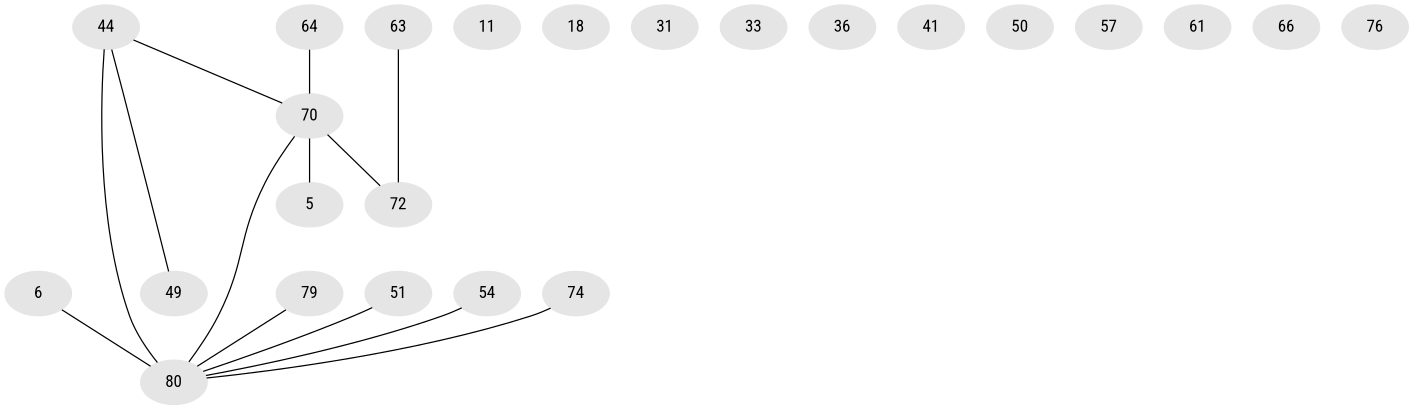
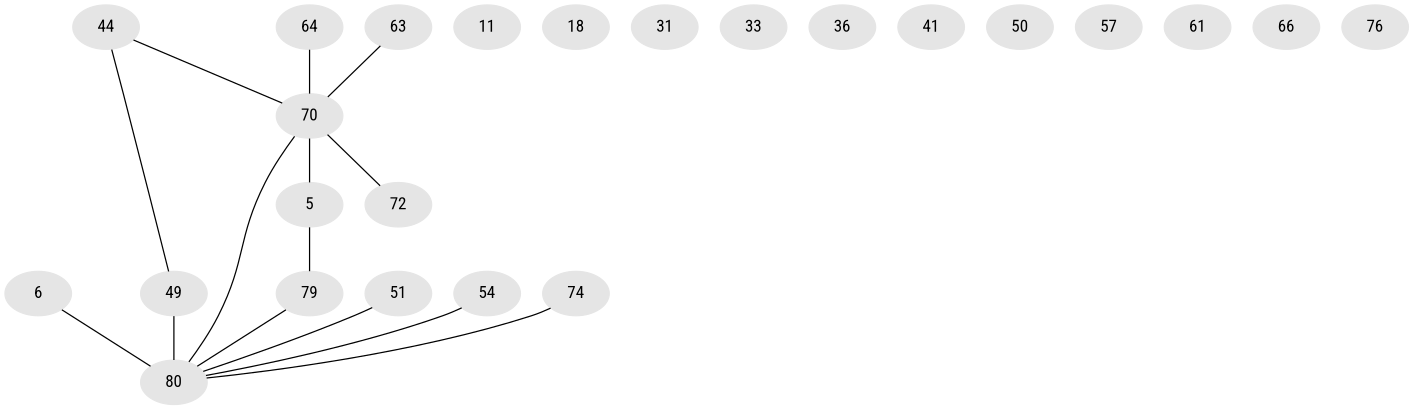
(398, 116) -> (354, 71)
(107, 211) -> (174, 338)
none -> (310, 249)
